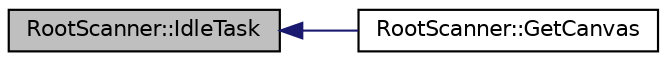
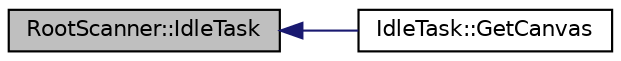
(508, 31) -> (485, 31)
